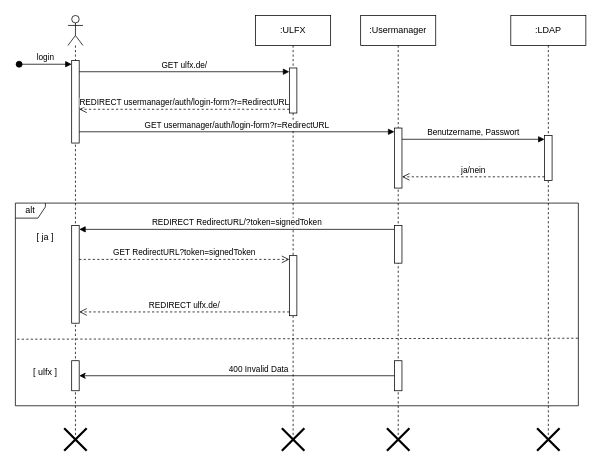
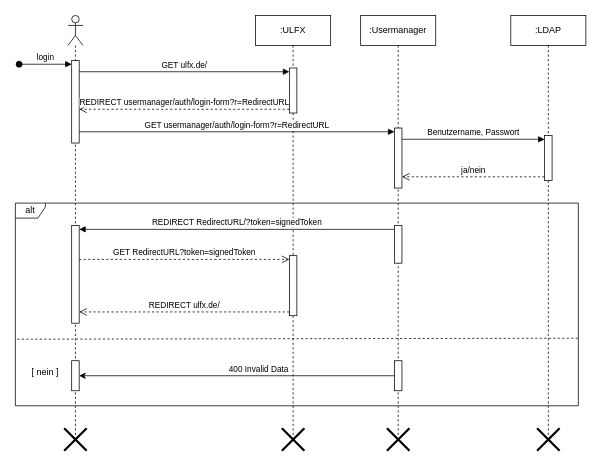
(45, 237) -> none
(45, 372) -> (45, 372)
